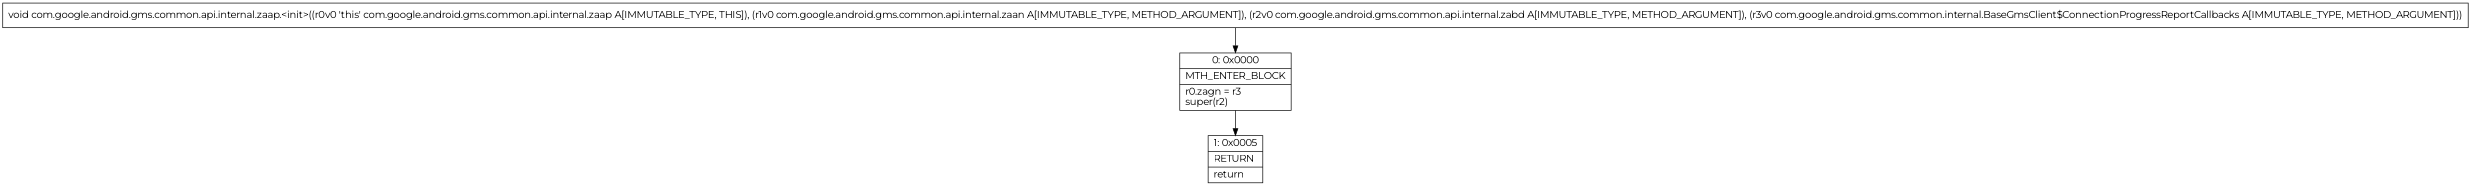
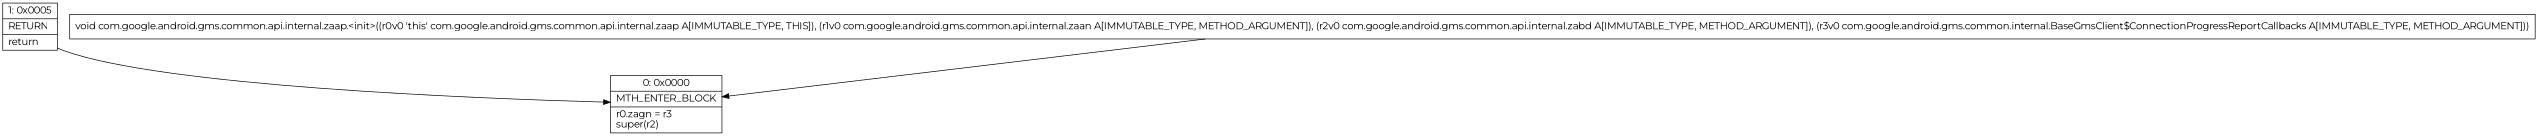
(1235, 120) -> (329, 89)
